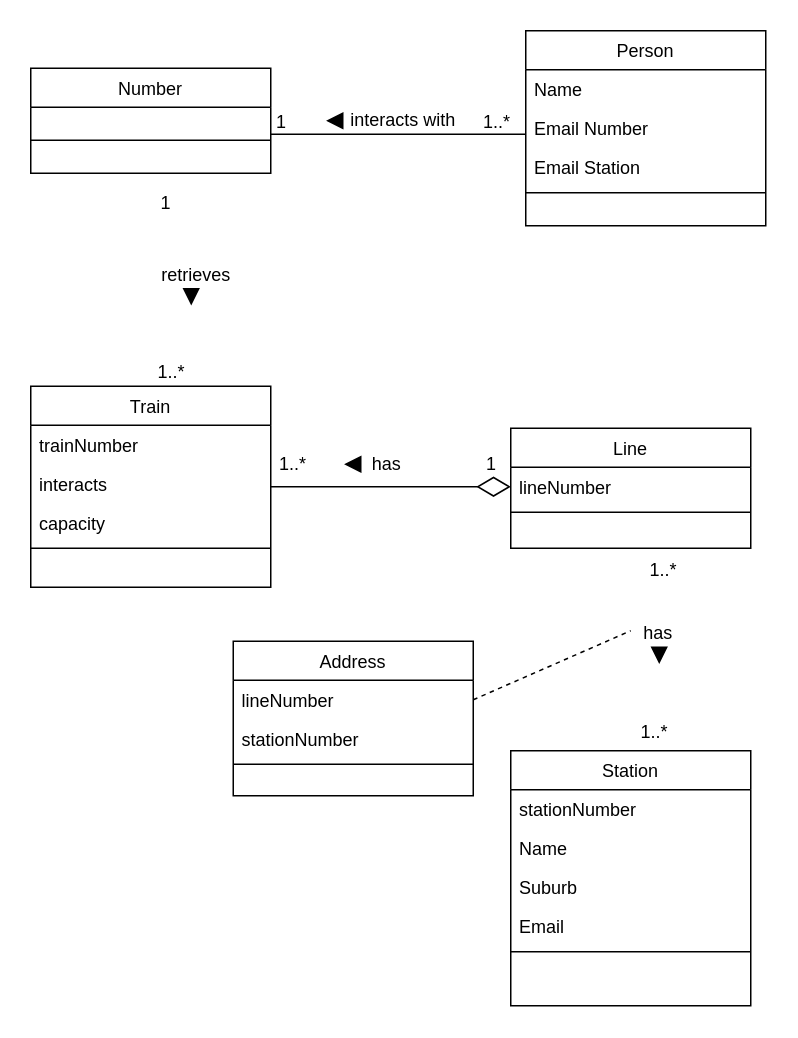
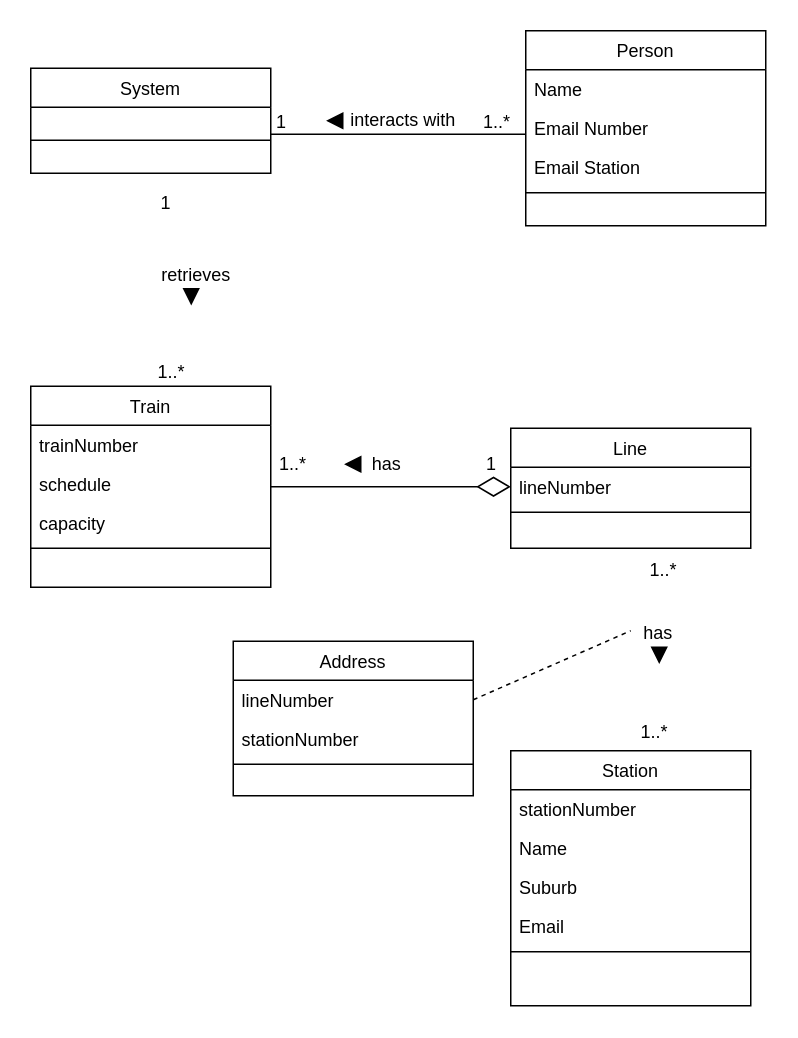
(150, 89) -> (150, 89)
(82, 485) -> (77, 485)
